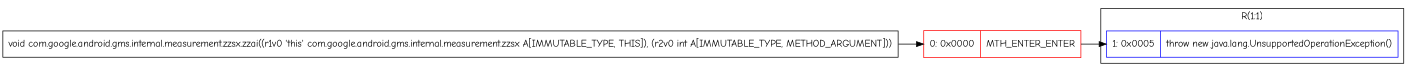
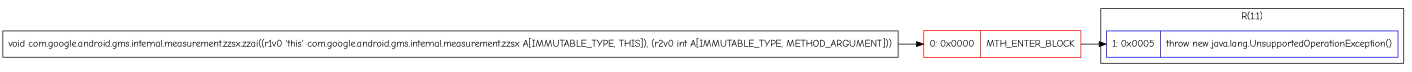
(1031, 44) -> (1030, 44)
